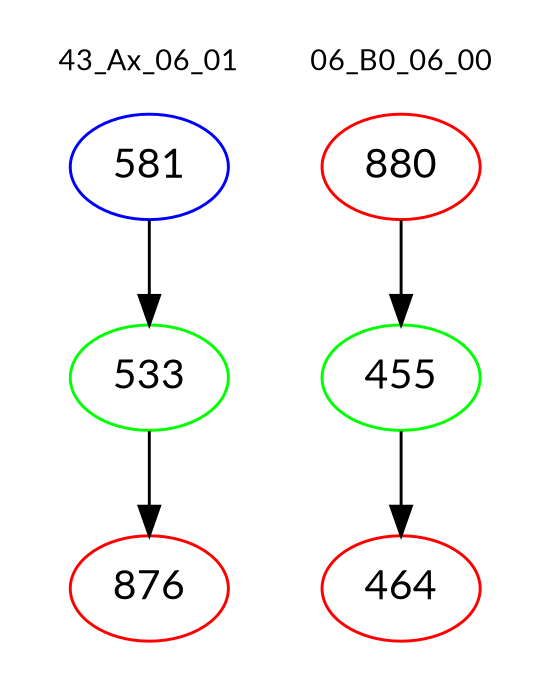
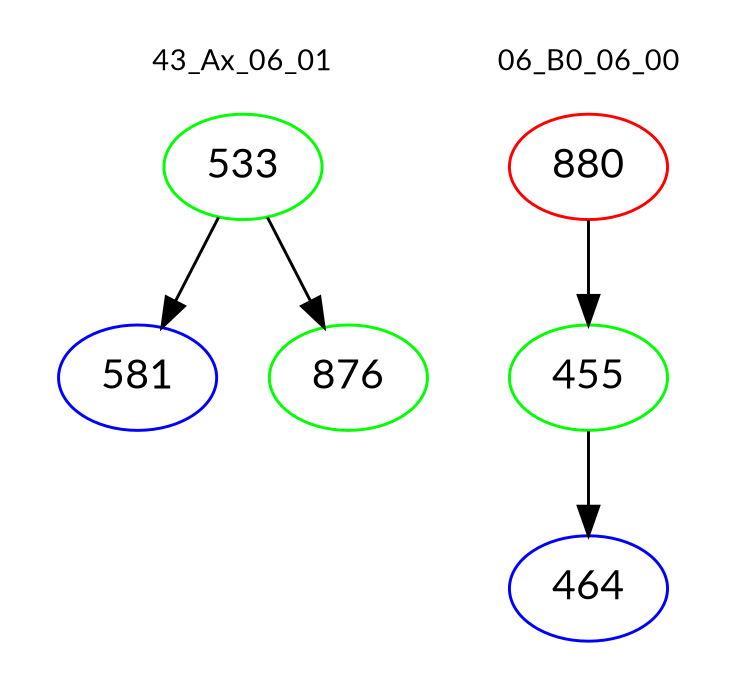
(149, 258) -> (197, 259)
(149, 588) -> (348, 378)
(401, 588) -> (588, 588)
